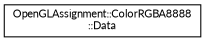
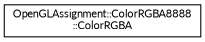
(103, 21) -> (103, 21)
